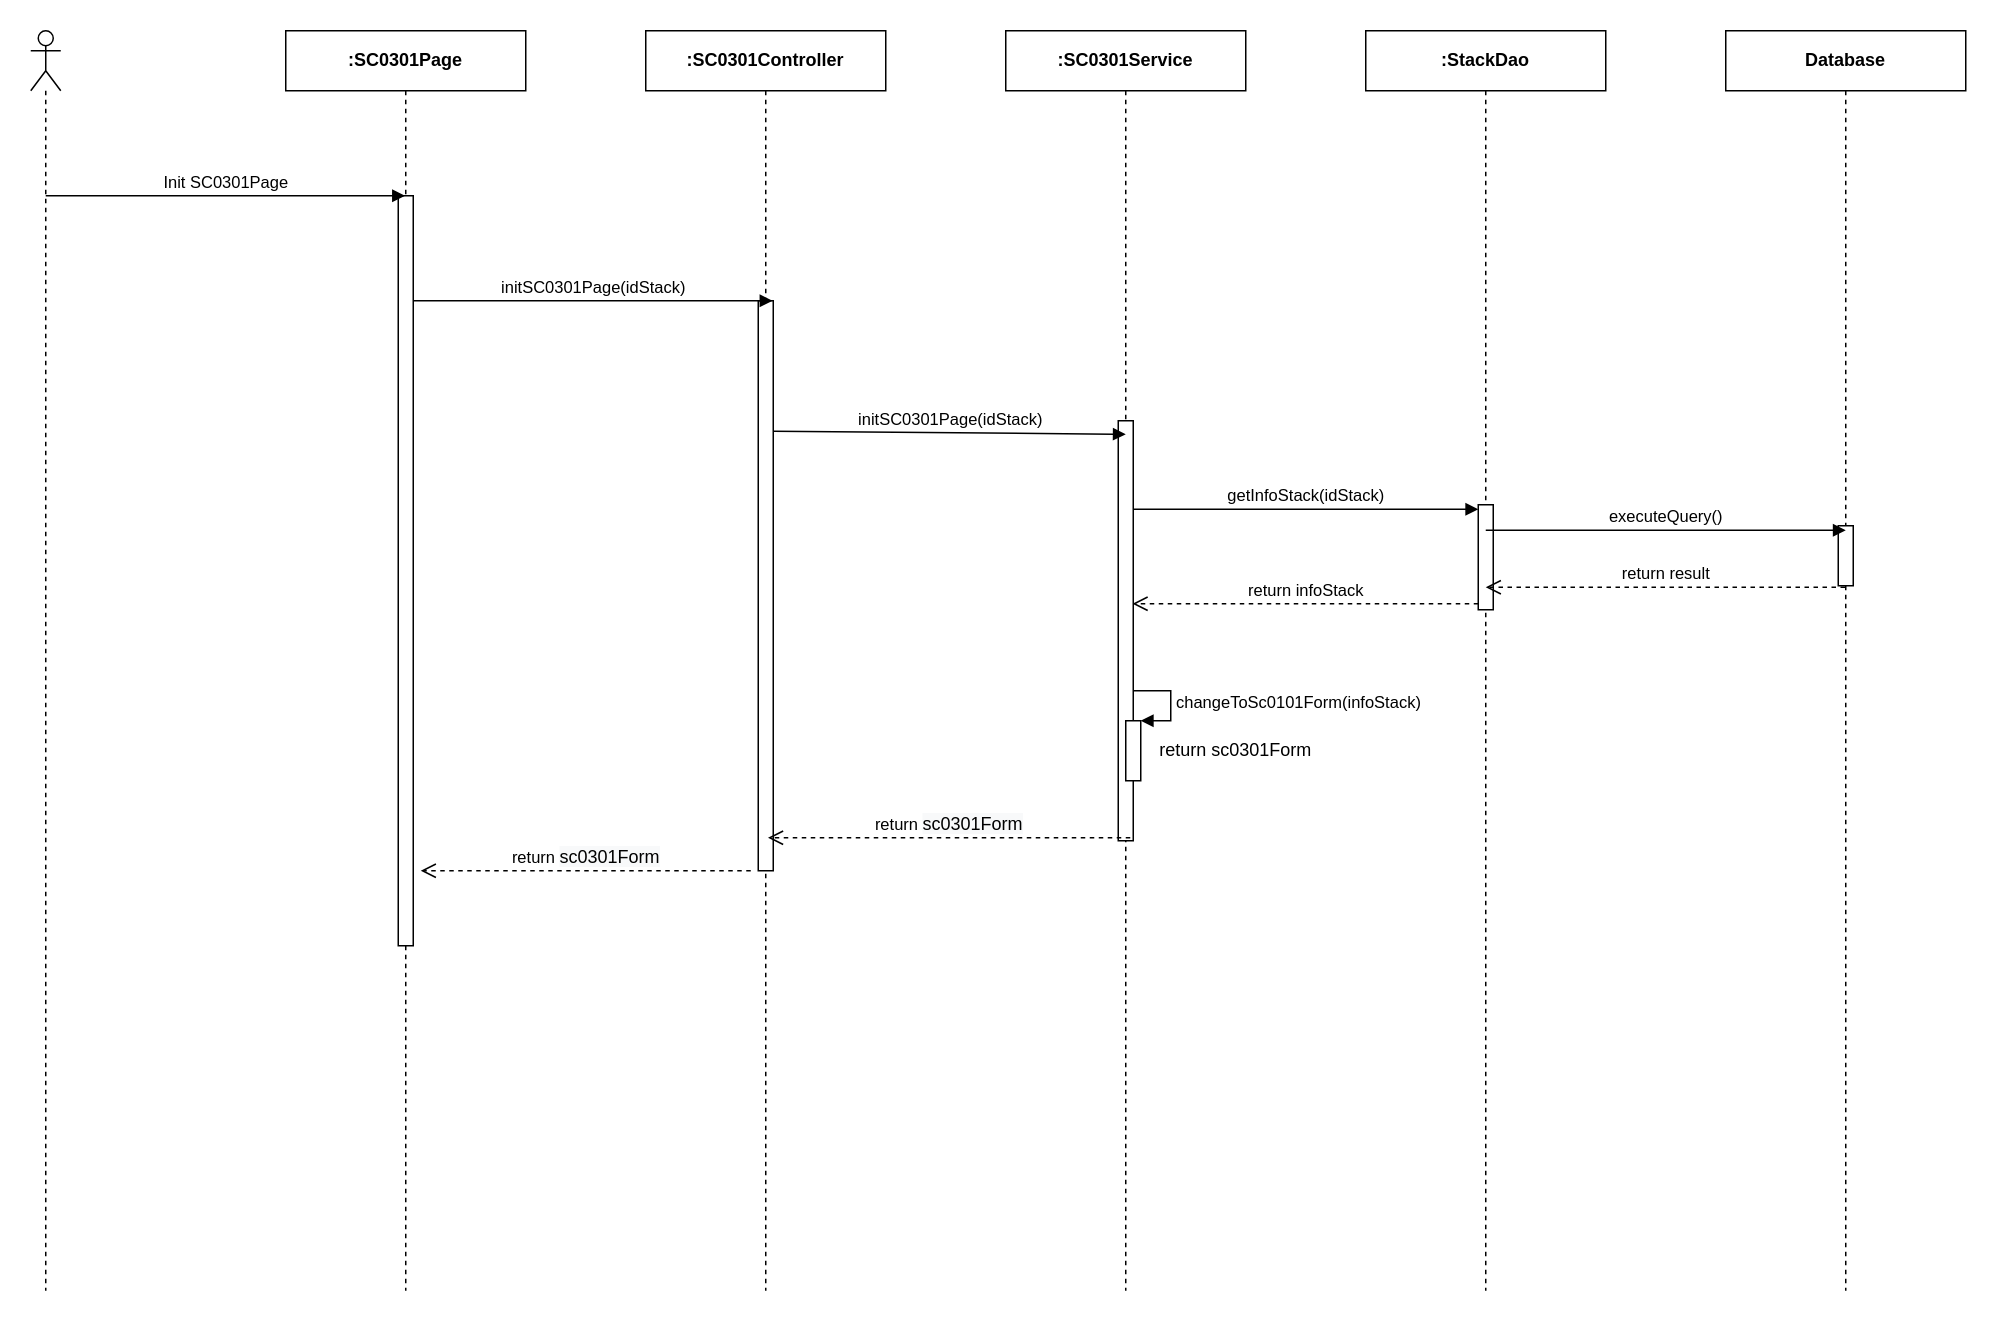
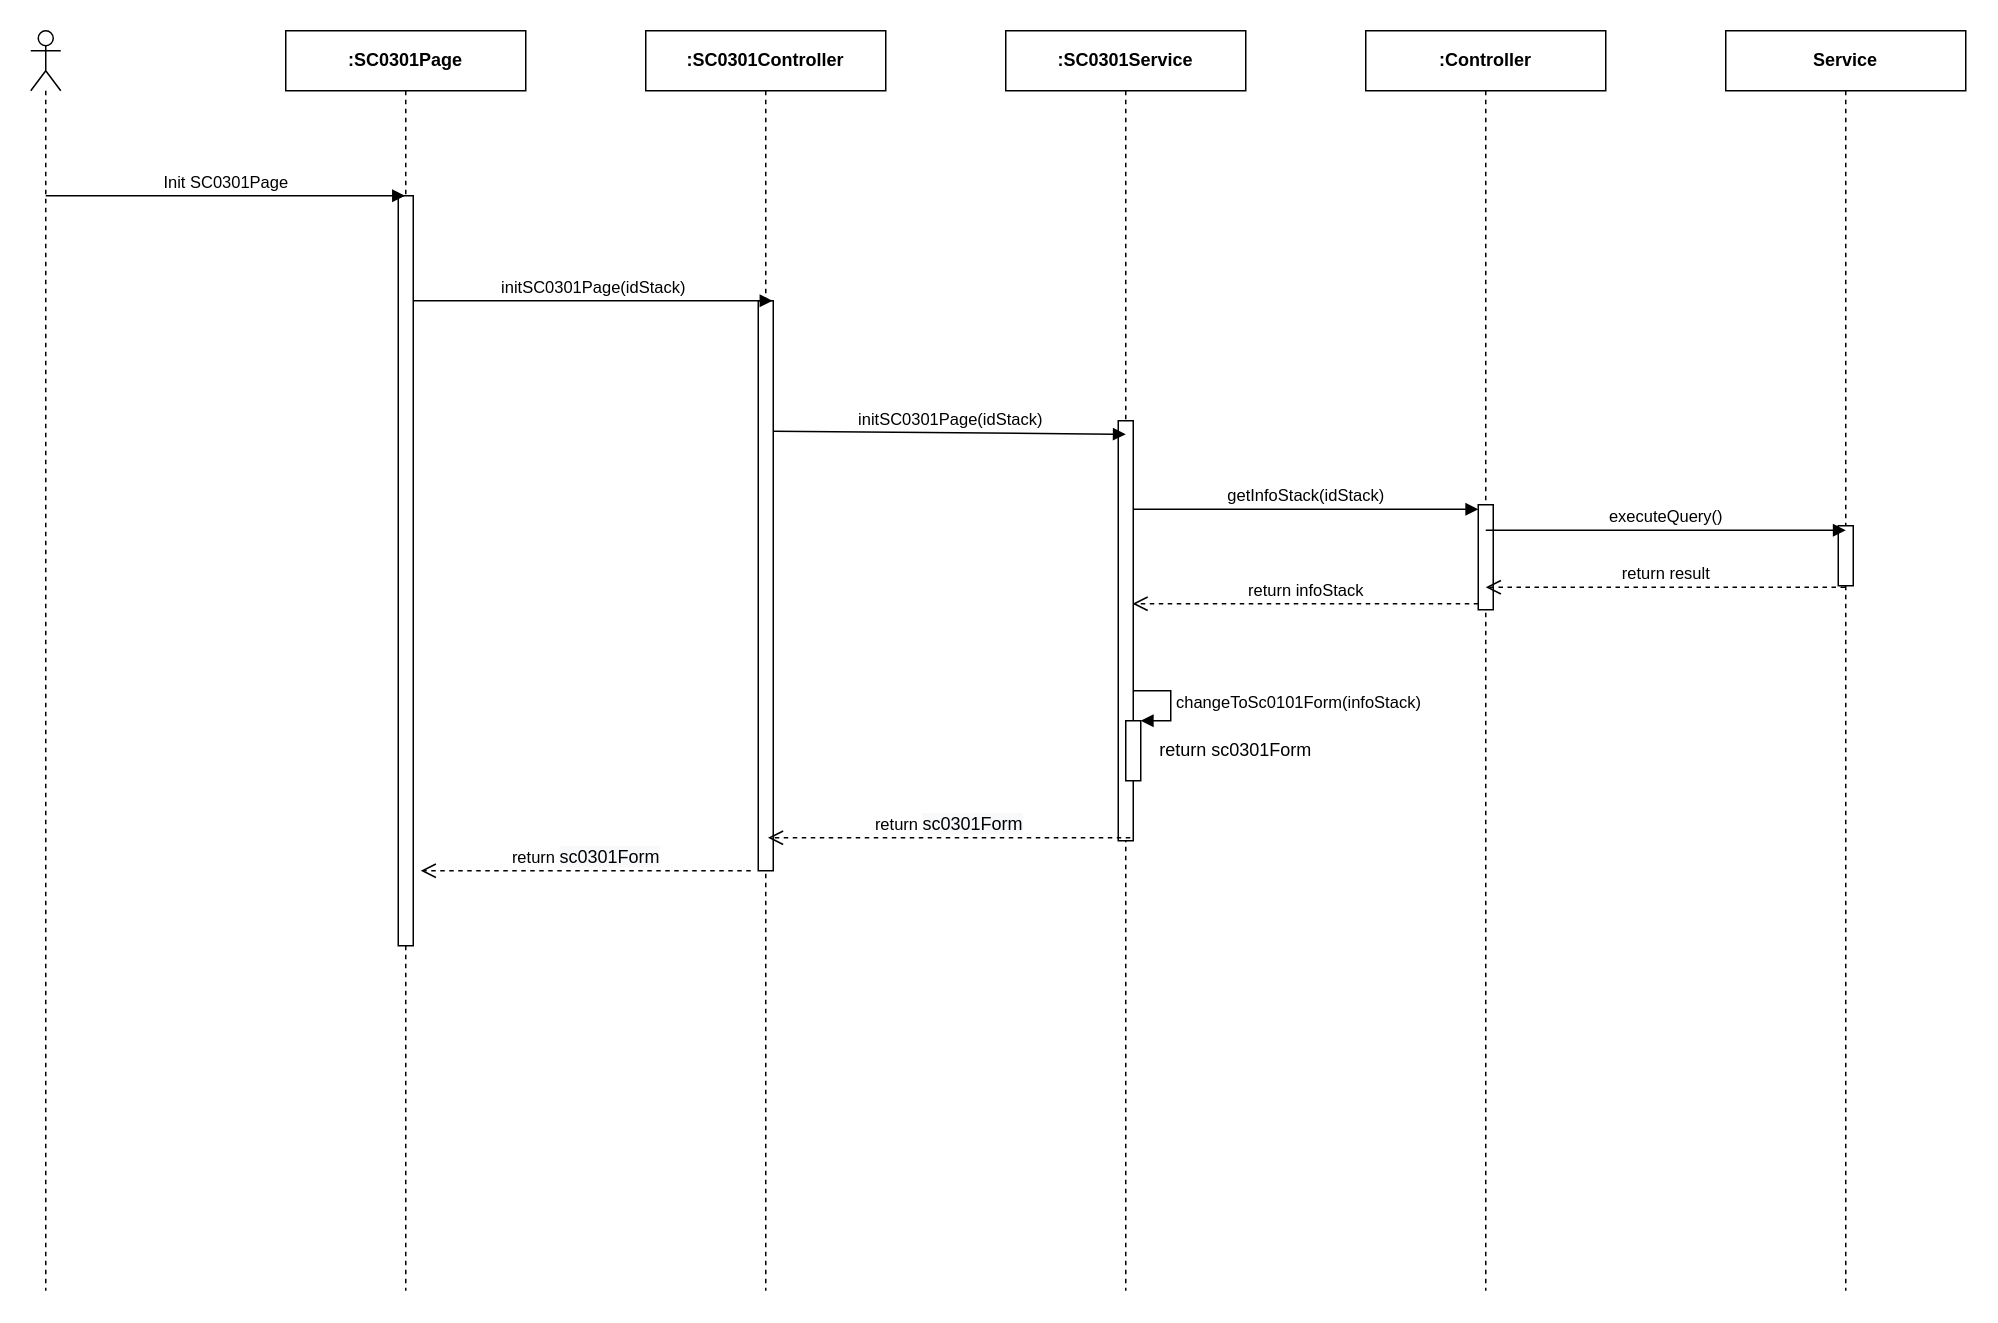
(1486, 61) -> (1486, 61)
(1846, 61) -> (1846, 61)
